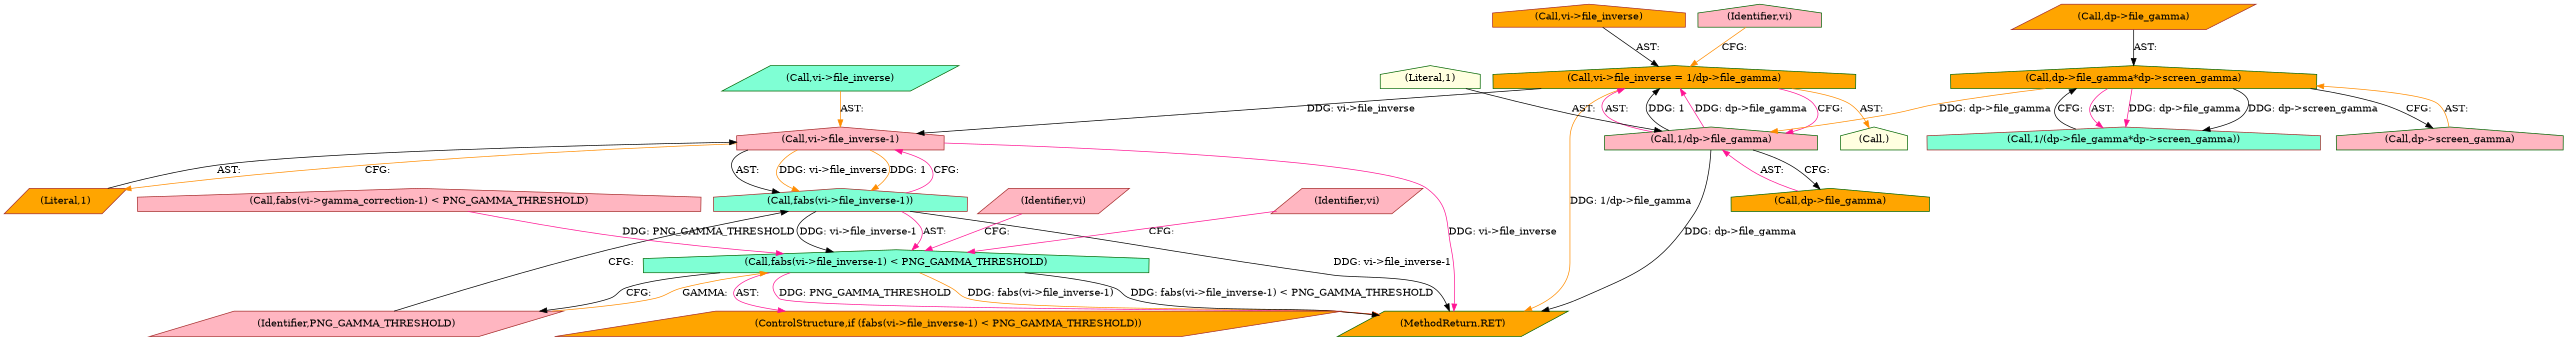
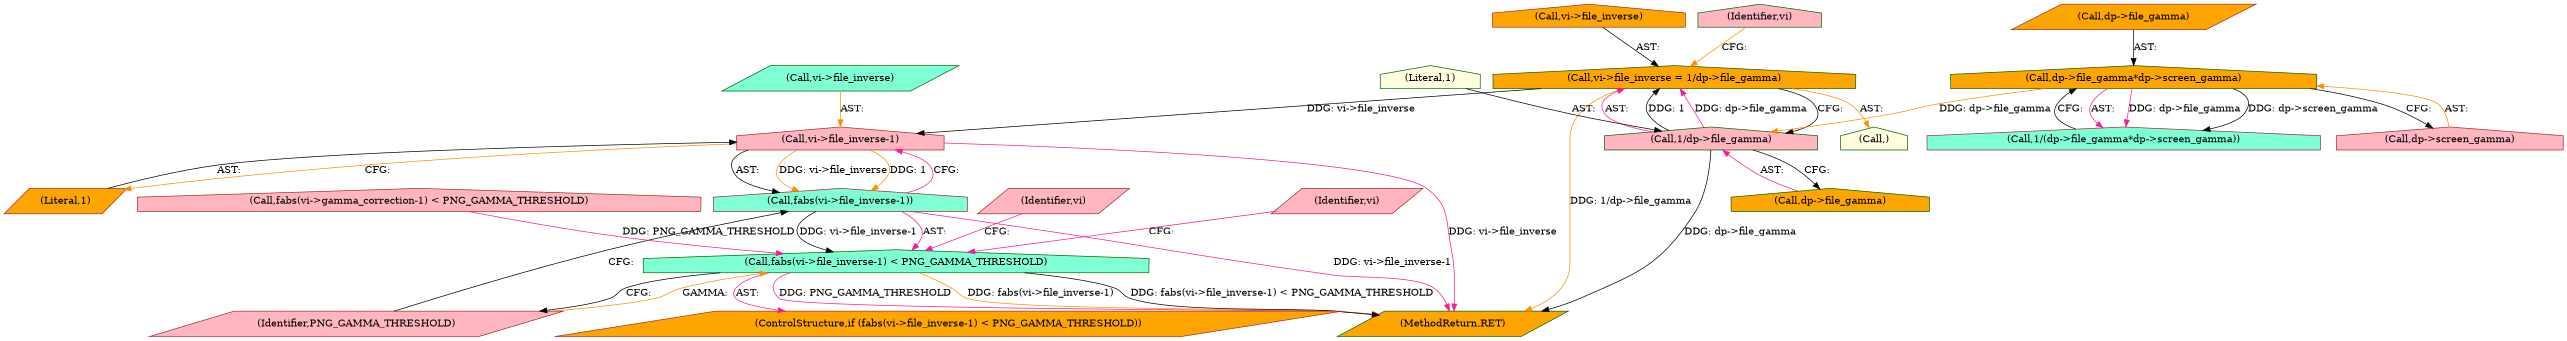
(1815, 106) -> (1815, 106)
(2450, 140) -> (2450, 140)
(1183, 252) -> (1183, 252)
